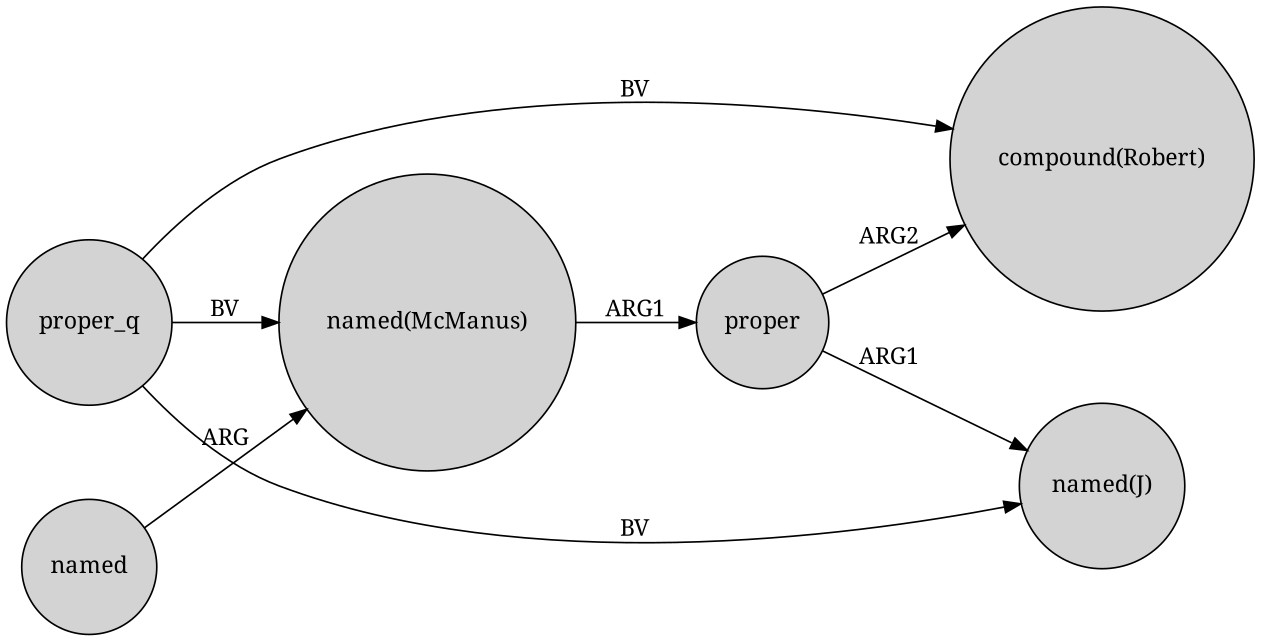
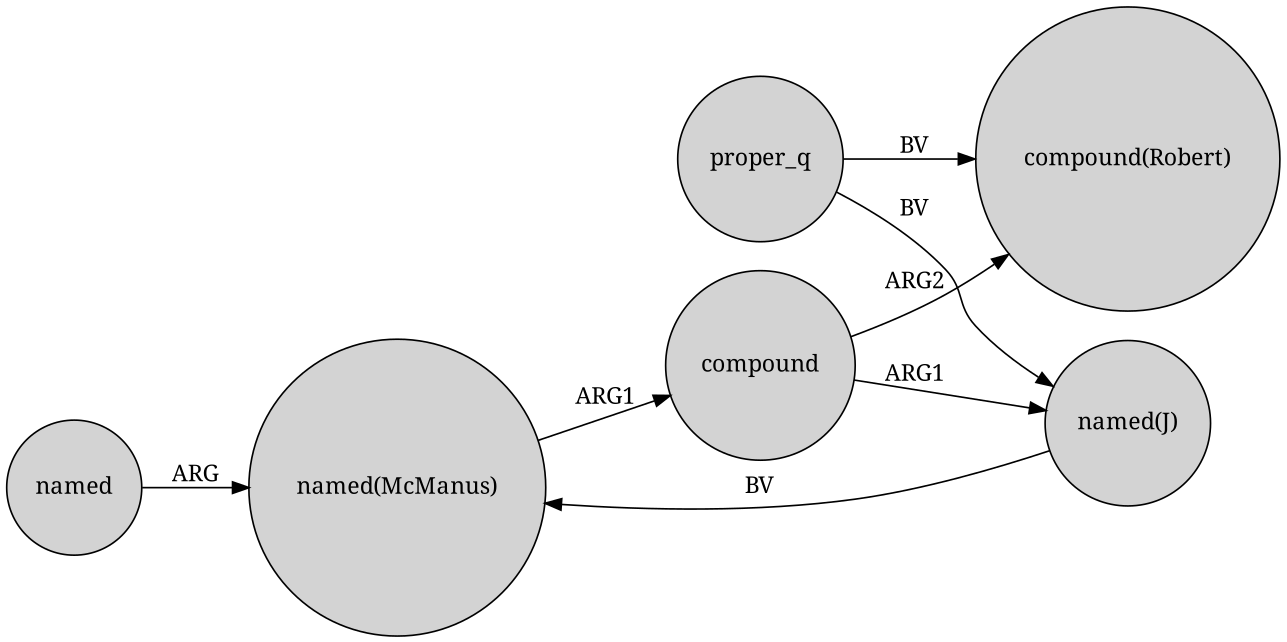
(217, 322) -> (809, 504)
(763, 322) -> (760, 365)
